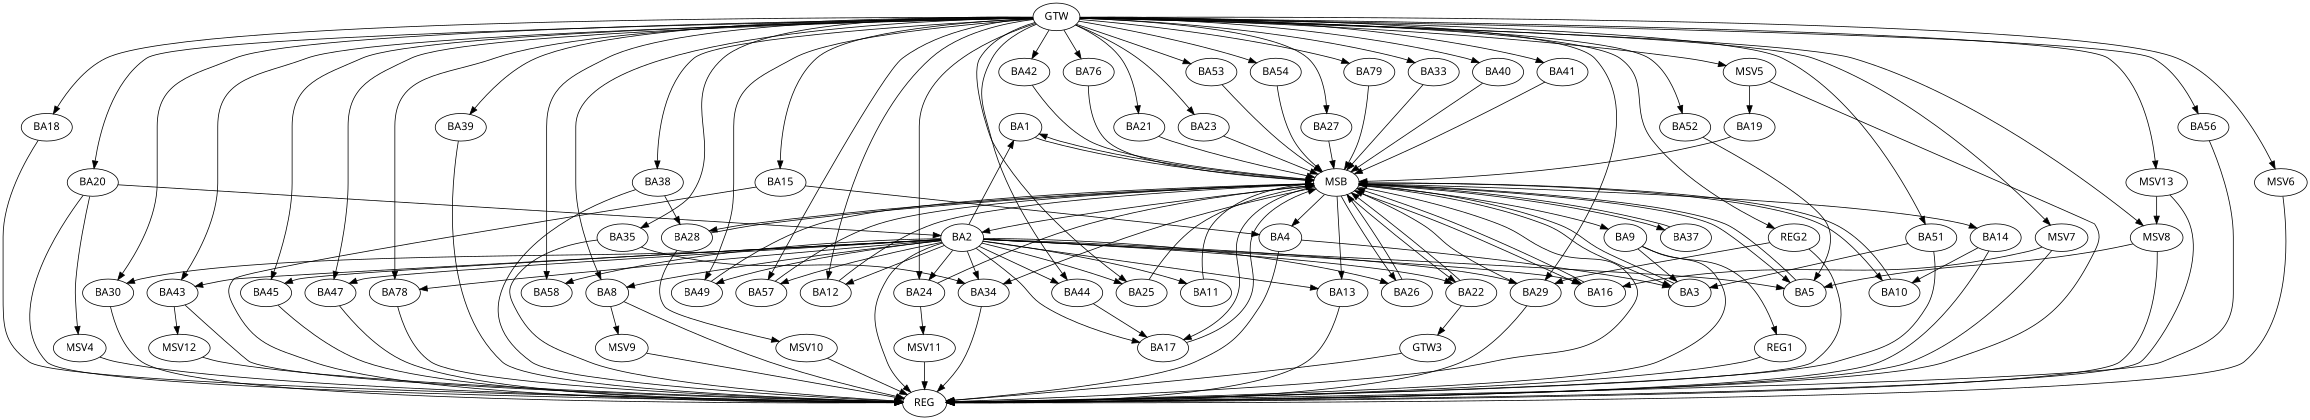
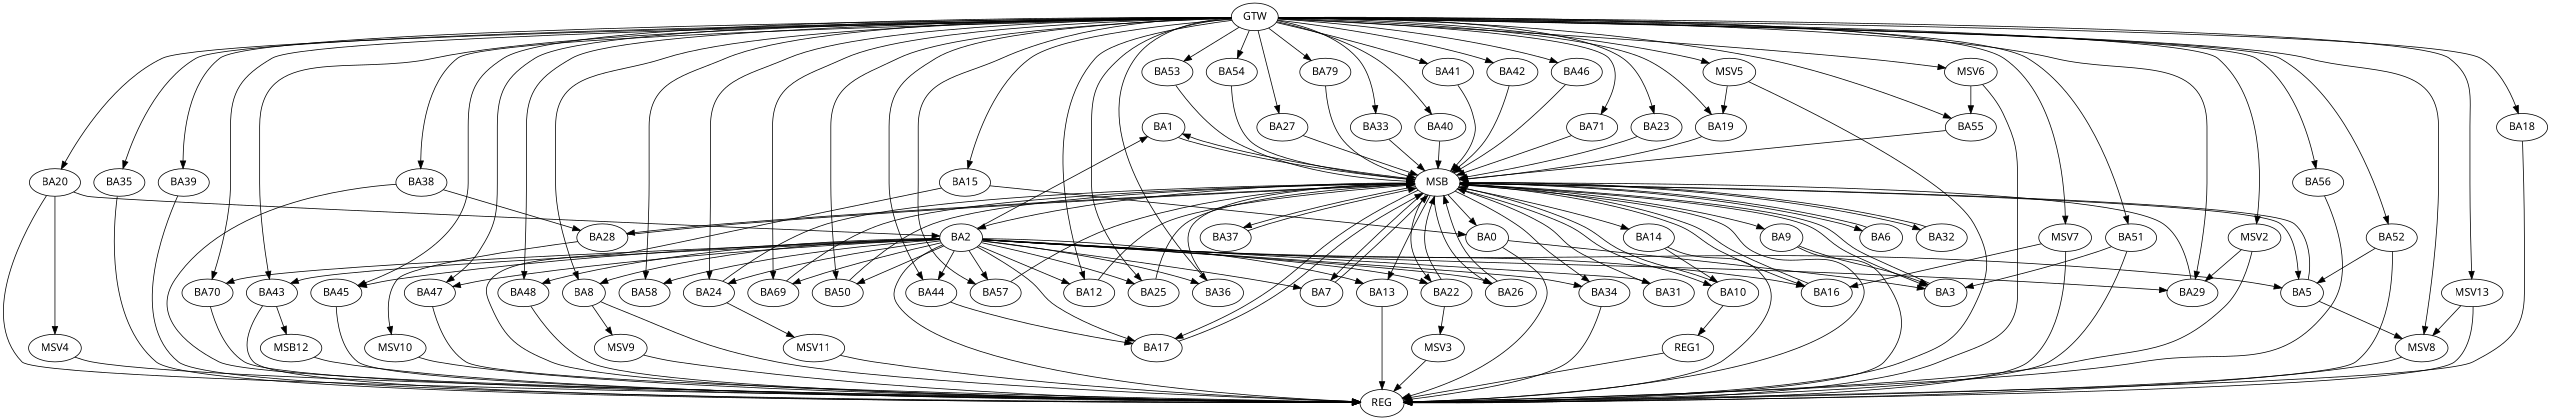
none -> (1614, 49)
(1089, 72) -> (1577, 72)
(1139, 127) -> (1592, 127)
none -> (1971, 127)
(1280, 238) -> (1487, 238)
(1794, 238) -> (2255, 238)
none -> (1881, 238)
none -> (1942, 238)
(1990, 264) -> (2357, 318)
(815, 265) -> none
(1722, 266) -> (1713, 318)
(108, 293) -> (208, 293)
(395, 293) -> (523, 293)
(697, 293) -> (773, 293)
none -> (838, 293)
(1206, 293) -> (1669, 293)
none -> (1218, 293)
none -> (1322, 293)
(179, 348) -> (291, 348)
(1428, 348) -> (1438, 348)
(1357, 385) -> (1945, 392)
